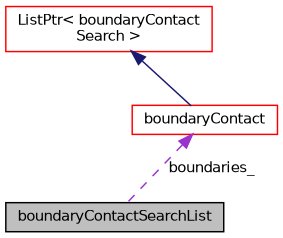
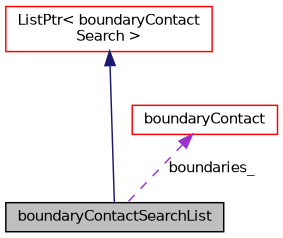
(167, 84) -> (112, 135)
